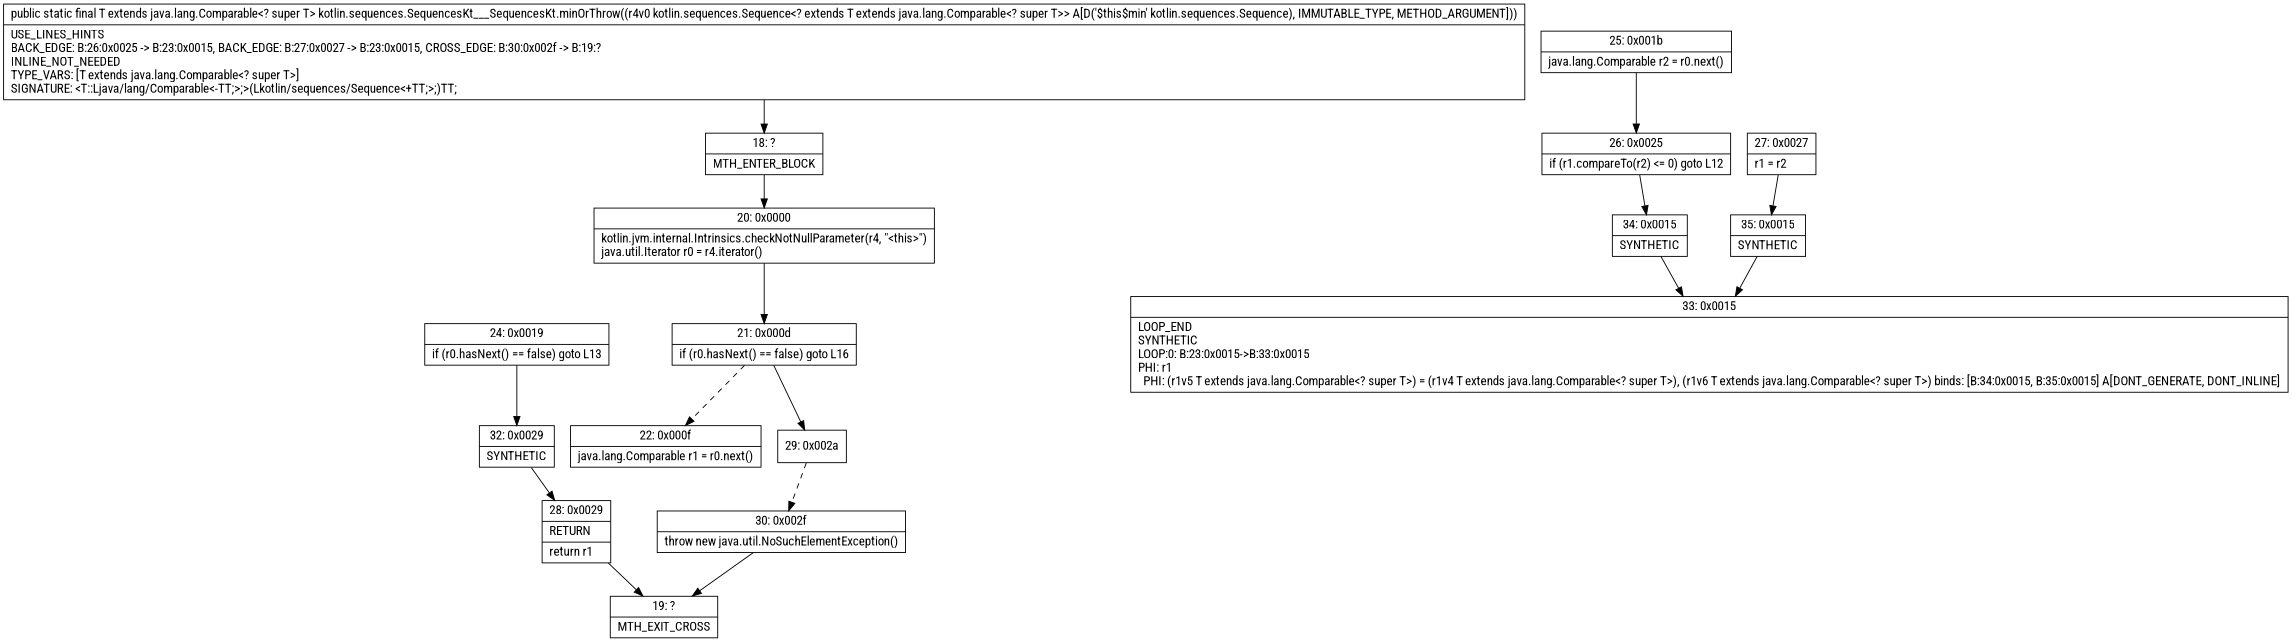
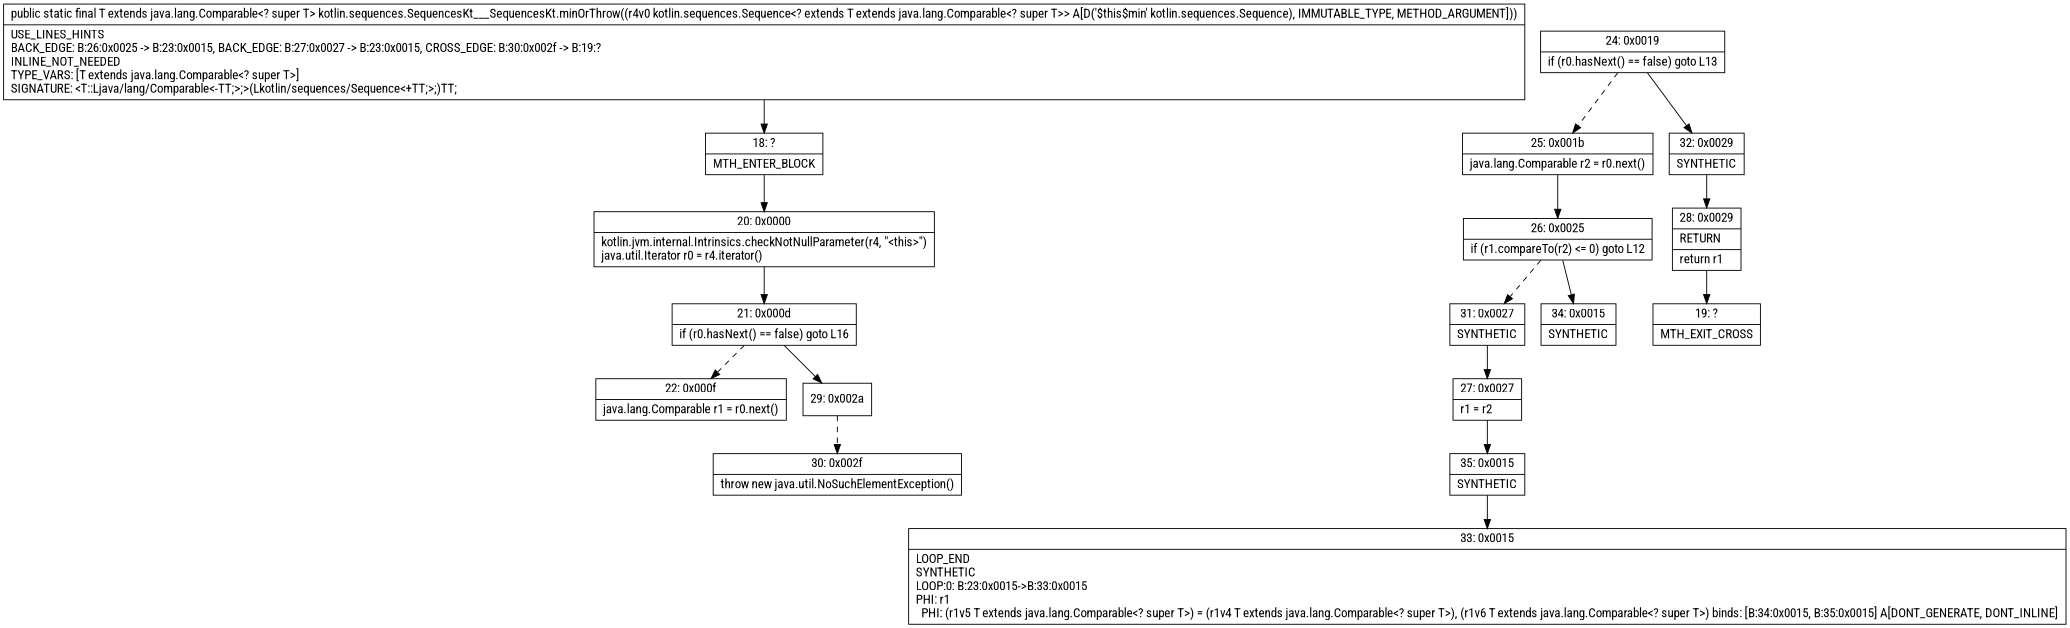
none -> (1598, 99)
(1670, 272) -> none
none -> (1487, 325)
(726, 572) -> none
